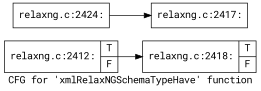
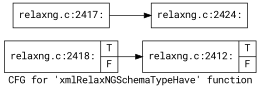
(127, 15) -> (127, 15)
(127, 57) -> (127, 57)
